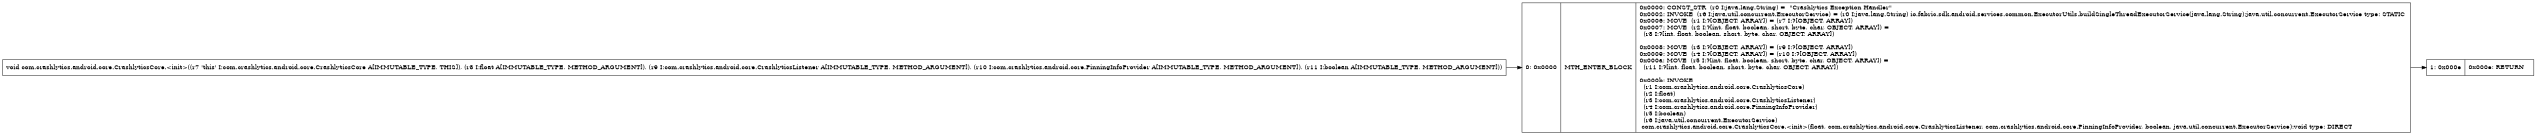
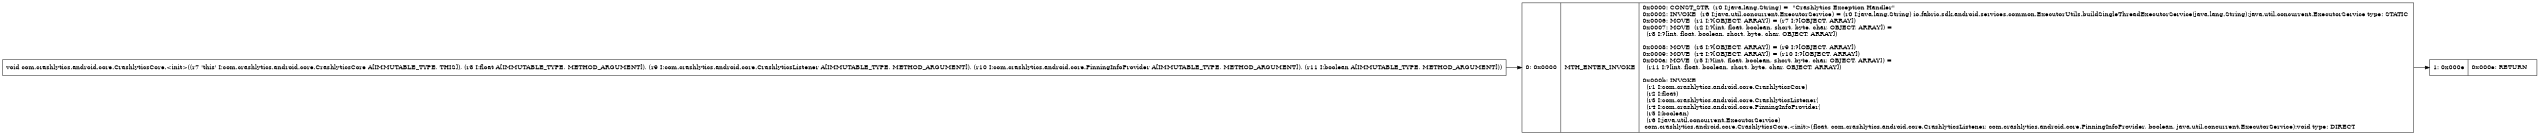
(1598, 67) -> (1600, 67)
